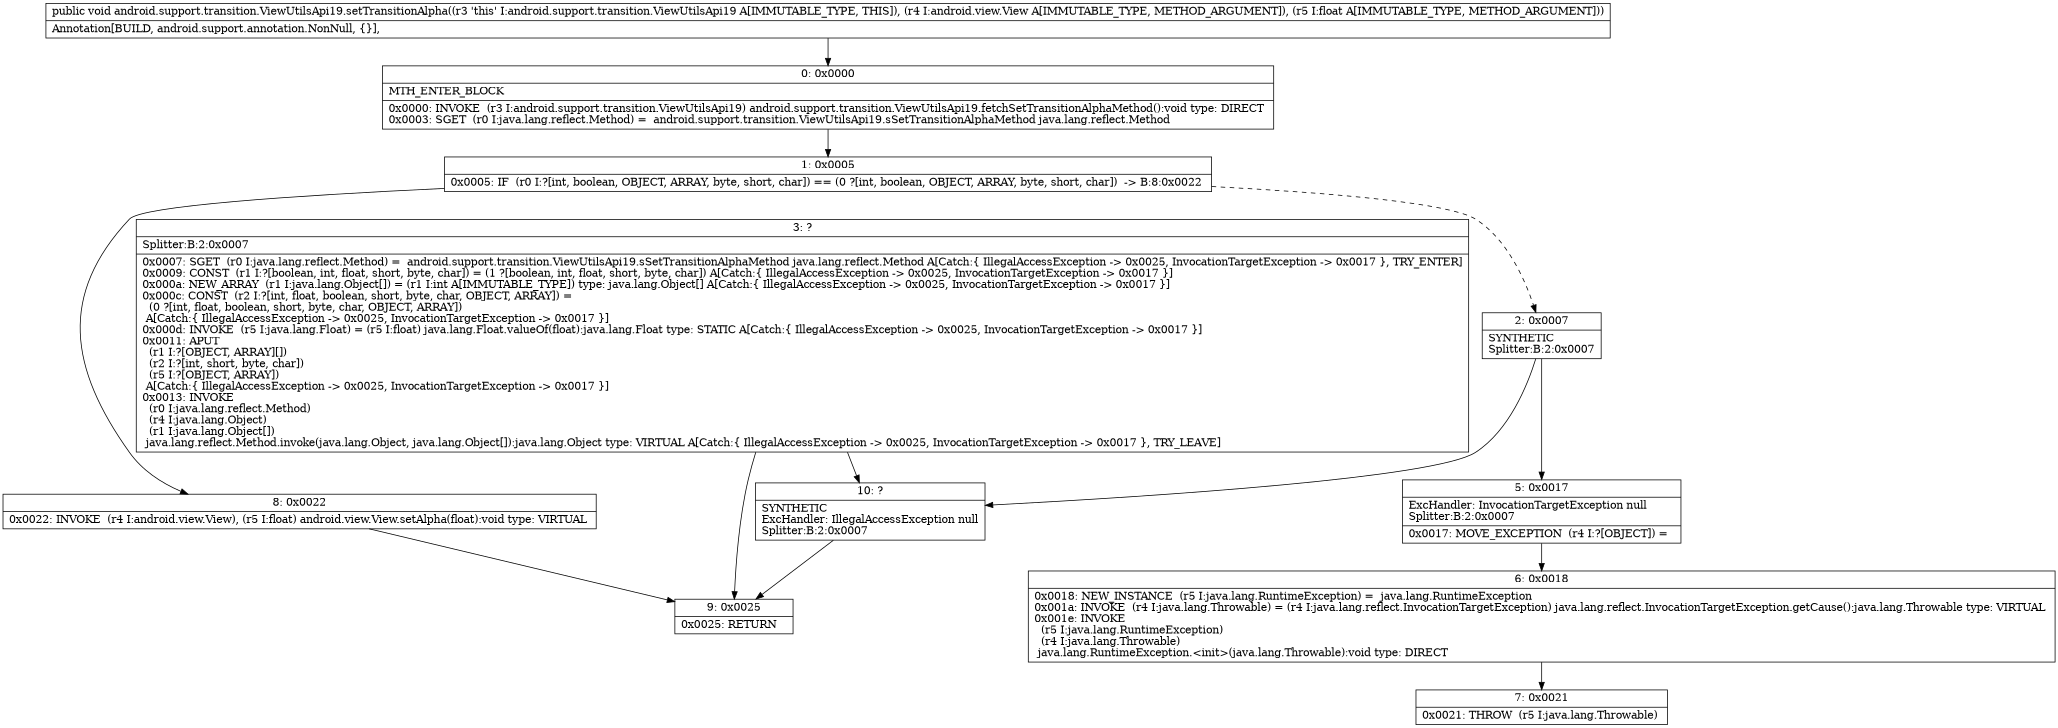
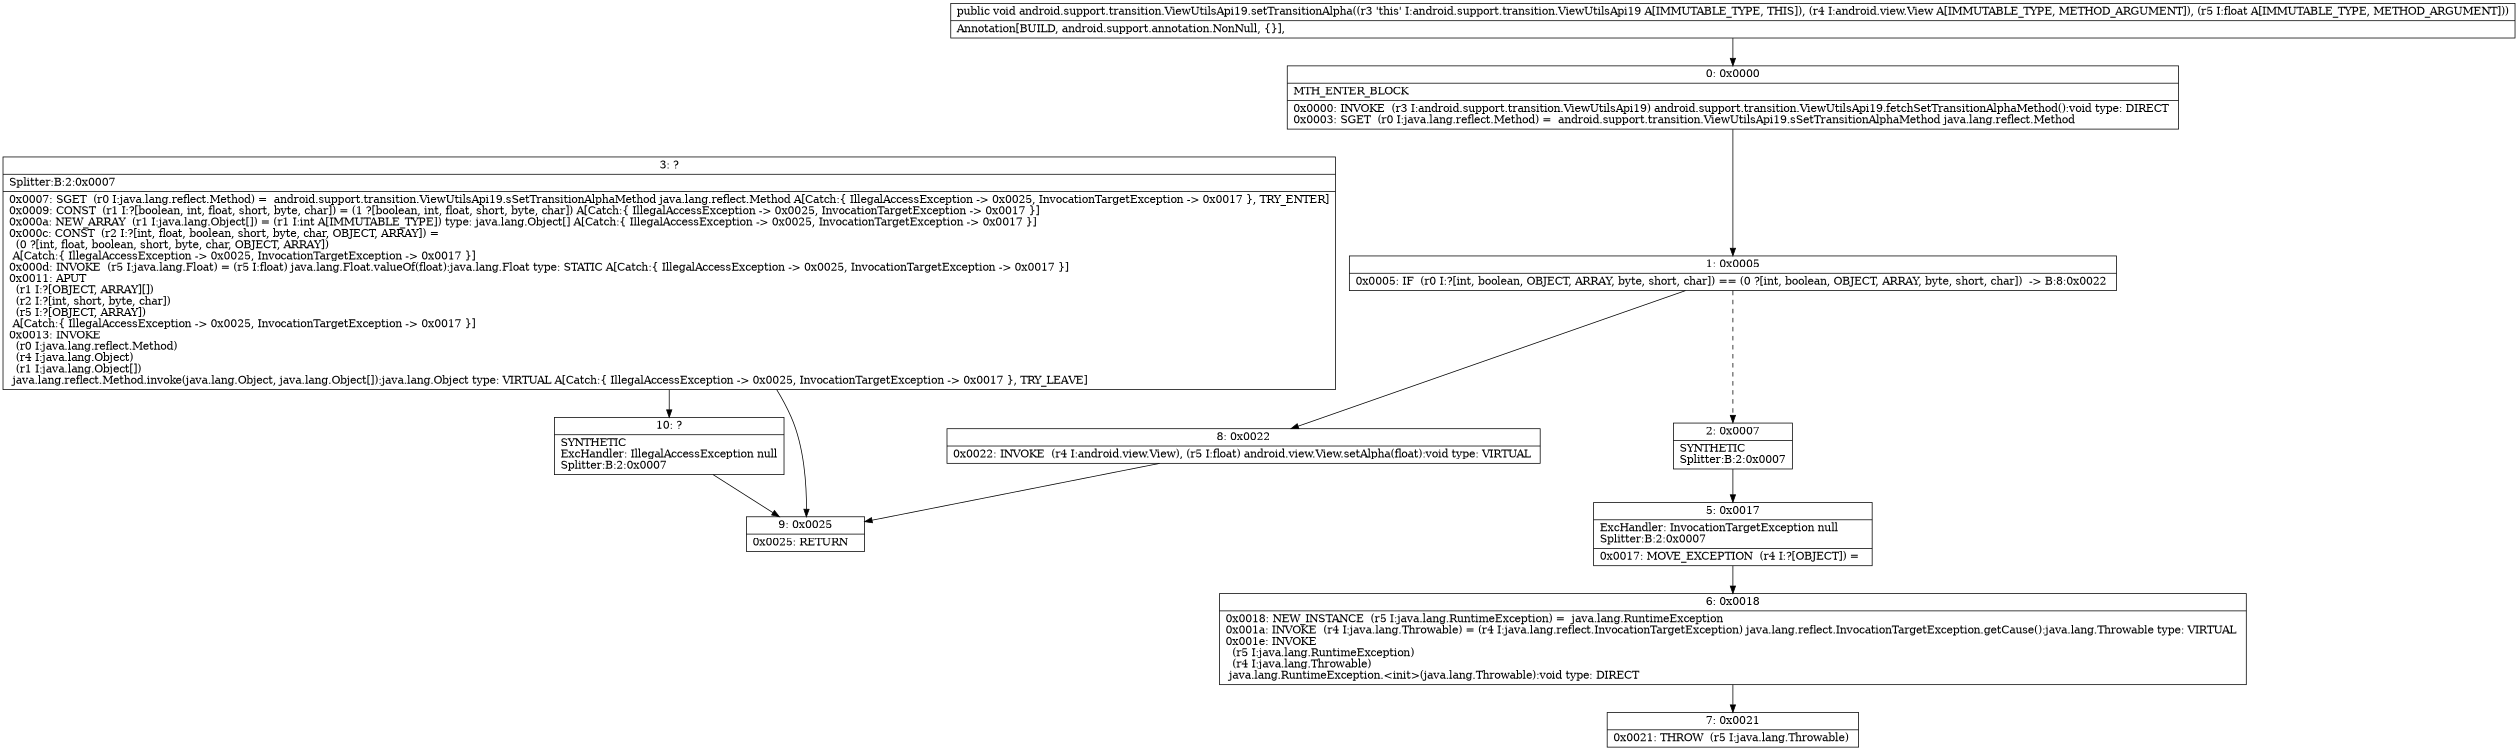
(1292, 484) -> none
